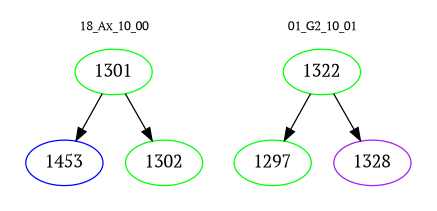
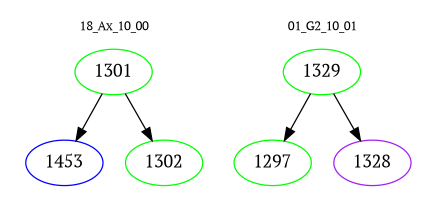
(322, 72) -> (322, 72)
